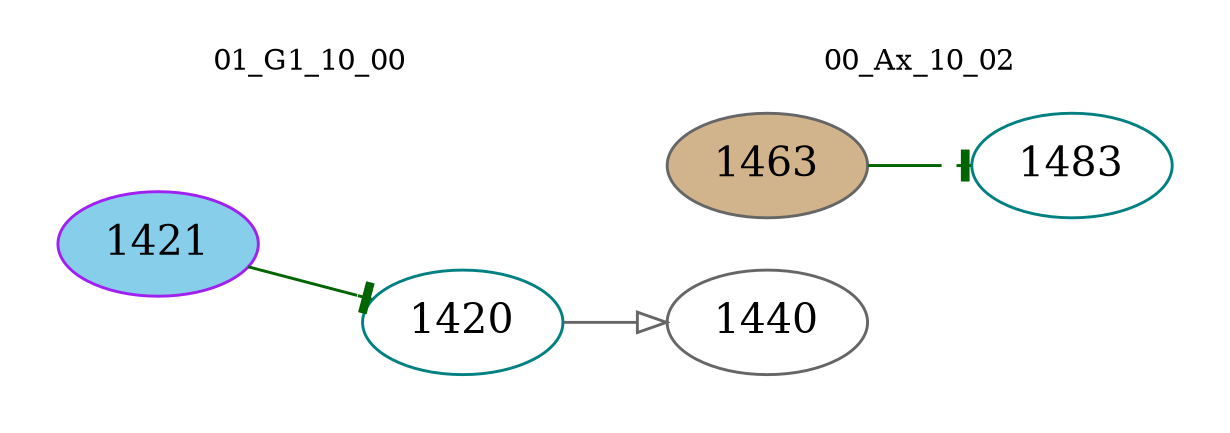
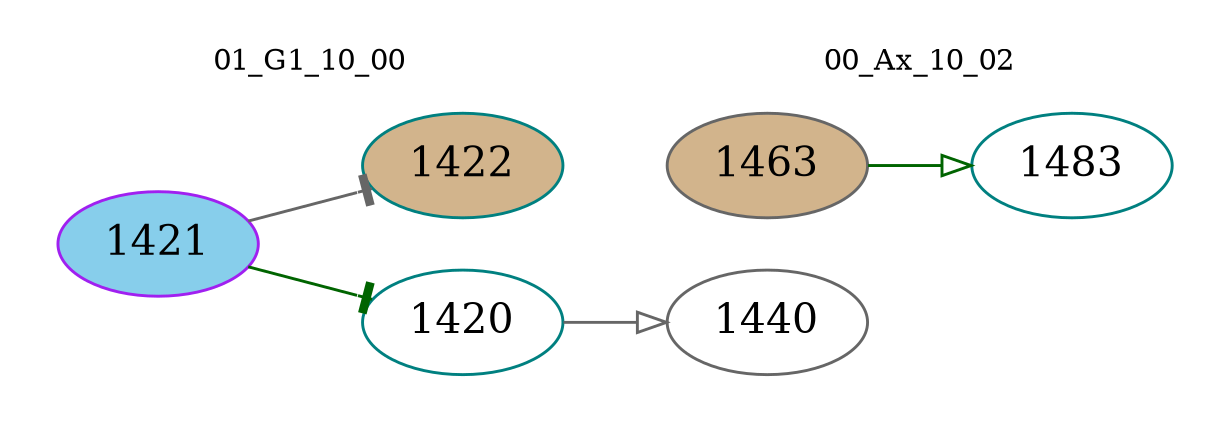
none -> (463, 166)
(905, 166) -> (905, 166)
